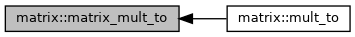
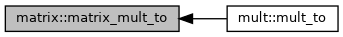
(289, 19) -> (283, 19)
